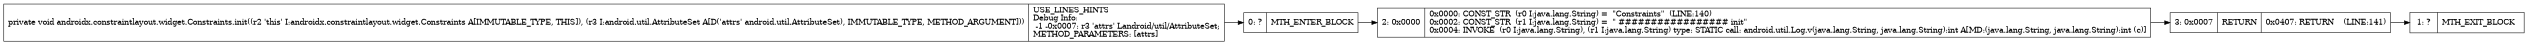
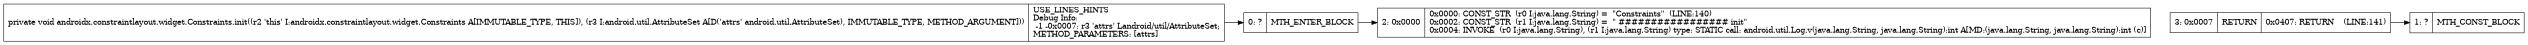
(2478, 22) -> (2478, 22)
(2158, 23) -> none
